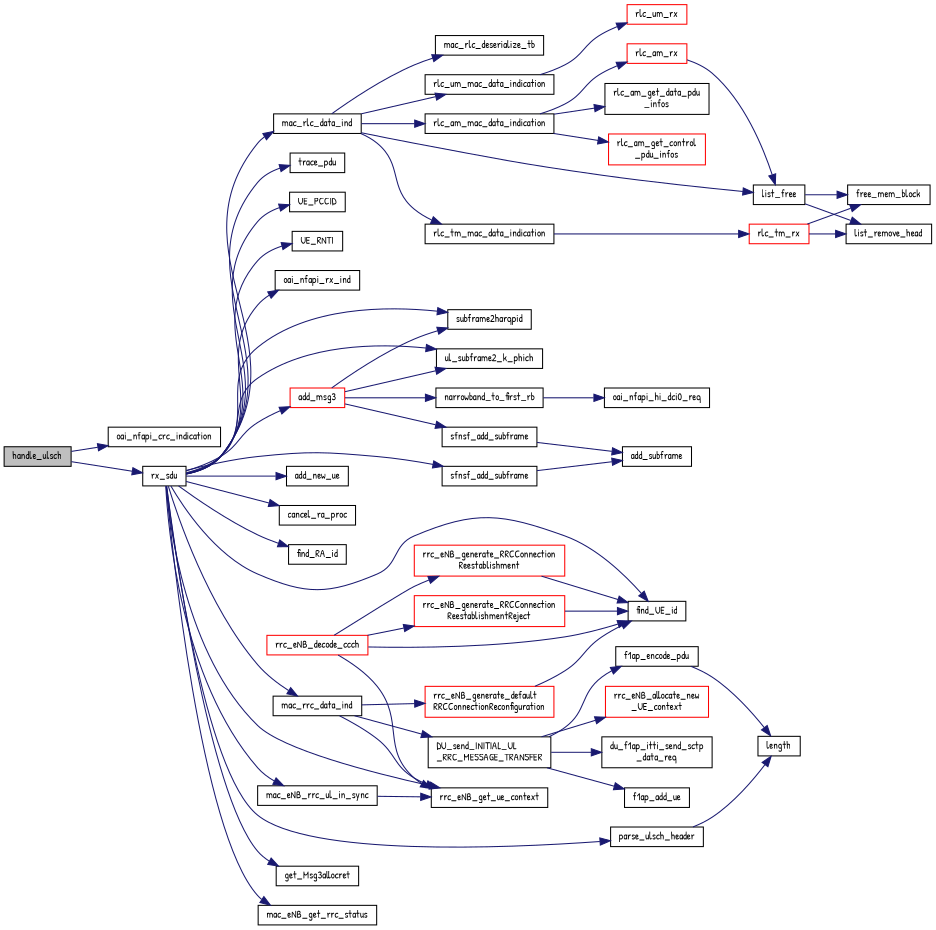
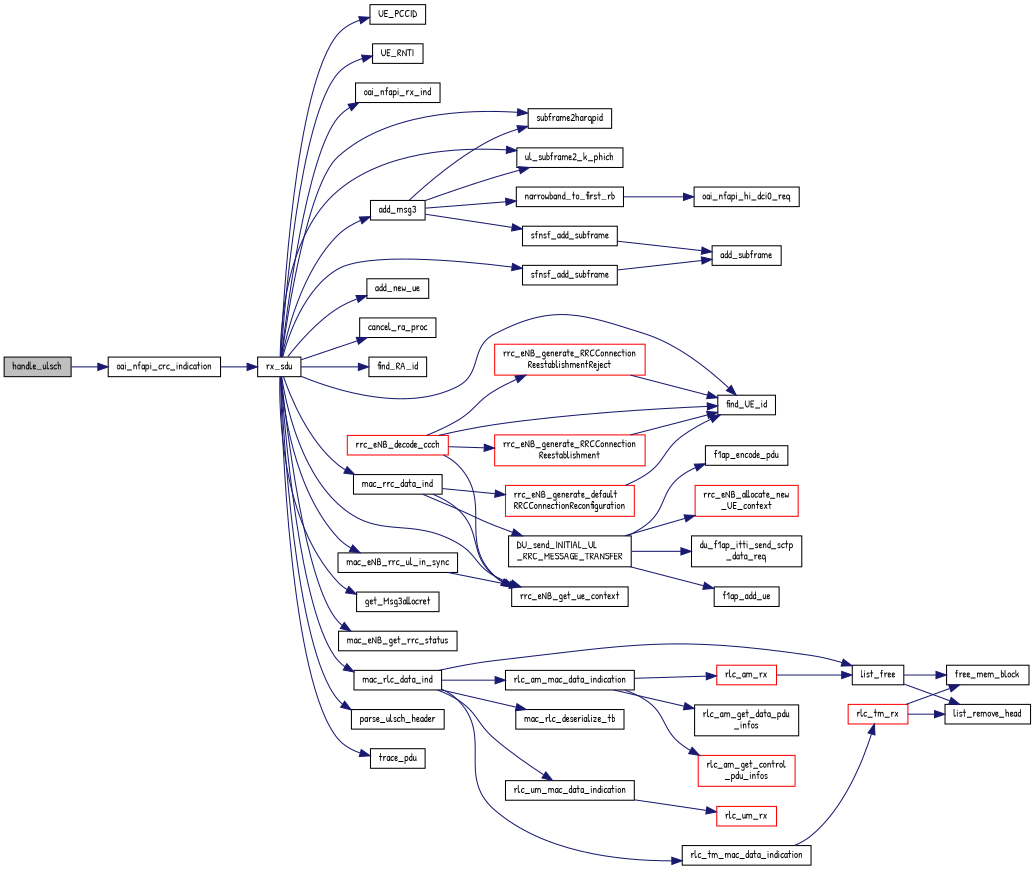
(317, 398) -> (398, 210)
(102, 466) -> (234, 367)
(779, 746) -> none
